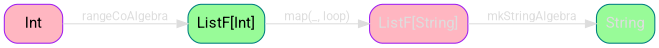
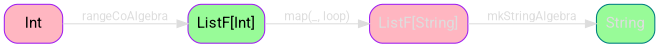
(226, 24) -> (226, 24)
